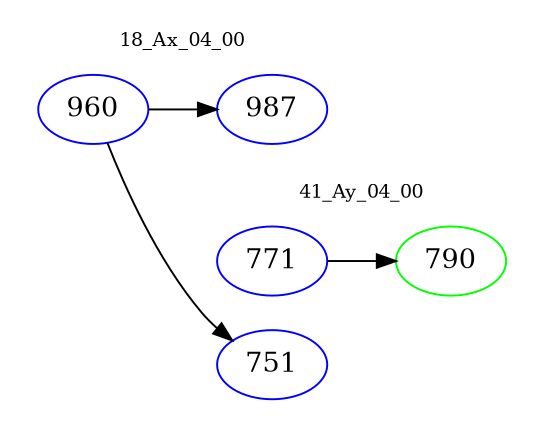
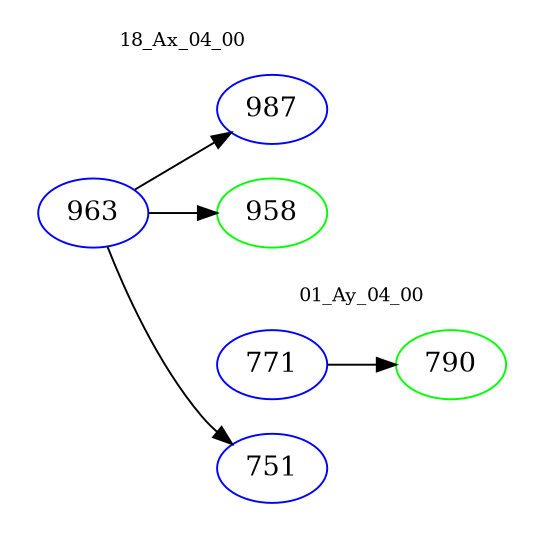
(93, 109) -> (93, 213)
(362, 193) -> (362, 297)
none -> (272, 213)
